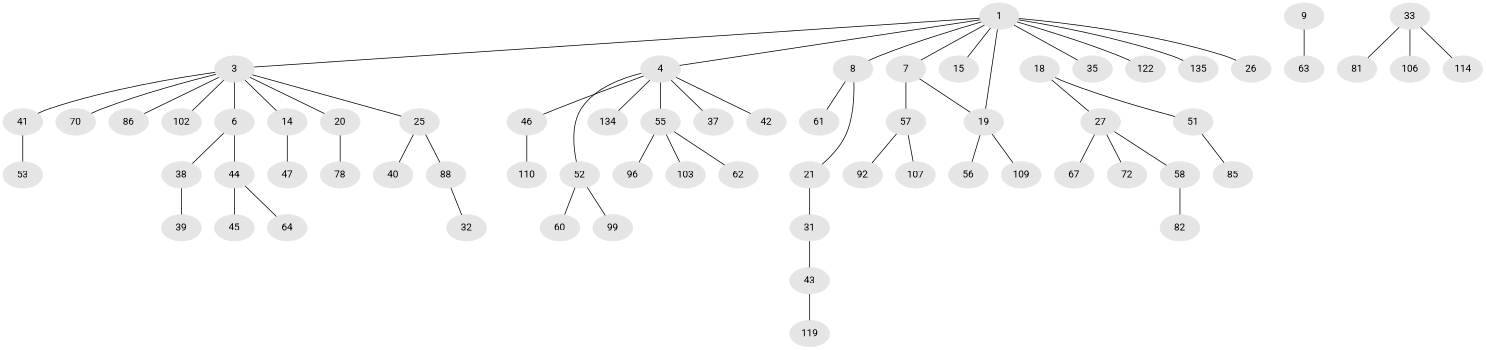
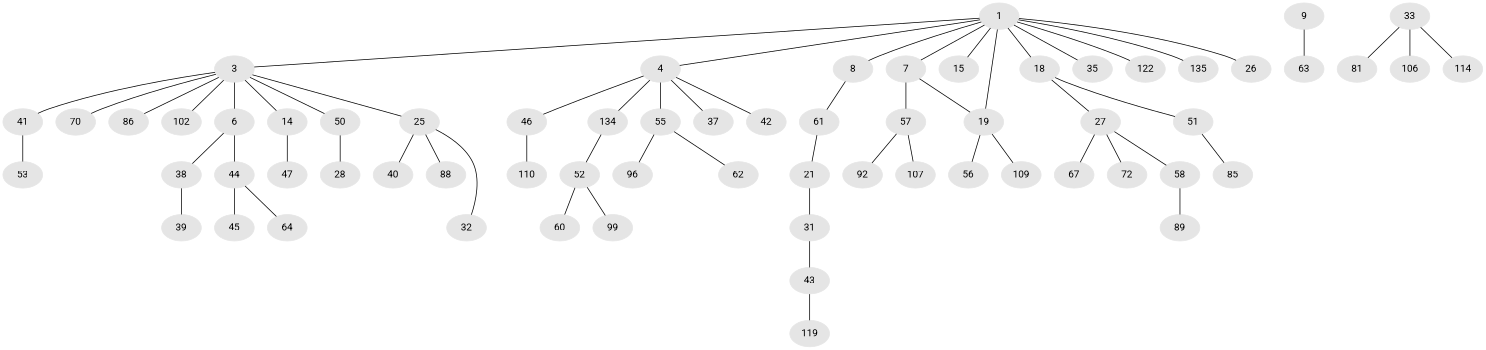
none -> (1019, 43)
(584, 104) -> (594, 148)
(340, 122) -> (340, 122)
(849, 128) -> (814, 148)
(340, 175) -> (340, 175)
(685, 175) -> none
(456, 201) -> (473, 164)
(1180, 228) -> (1180, 228)
